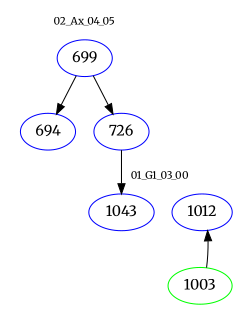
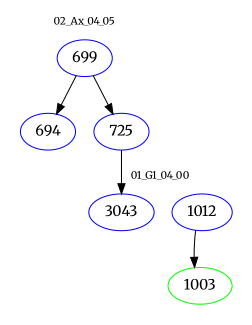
(121, 132) -> (121, 132)
(160, 176) -> (160, 176)
(121, 212) -> (121, 212)
(208, 254) -> (194, 244)
